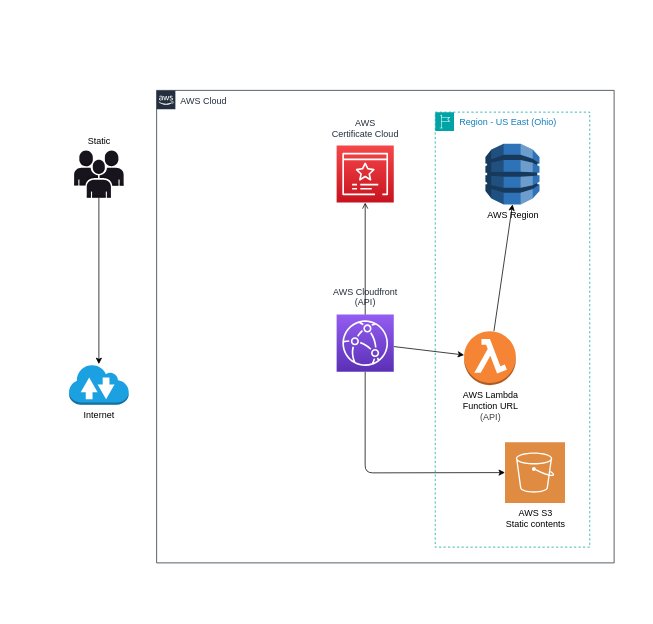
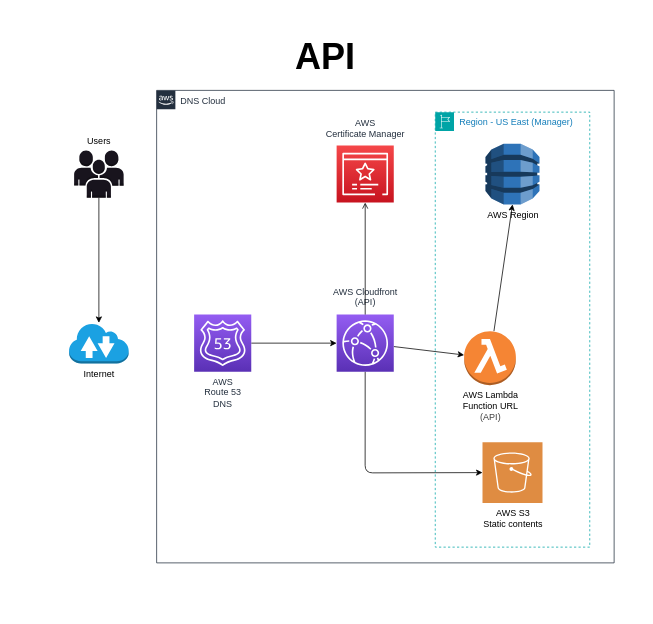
none -> (325, 57)
(201, 101) -> (201, 101)
(510, 123) -> (519, 123)
(365, 129) -> (365, 129)
(99, 142) -> (99, 142)
none -> (222, 343)
none -> (330, 343)
(99, 384) -> (99, 343)
(535, 473) -> (512, 473)
